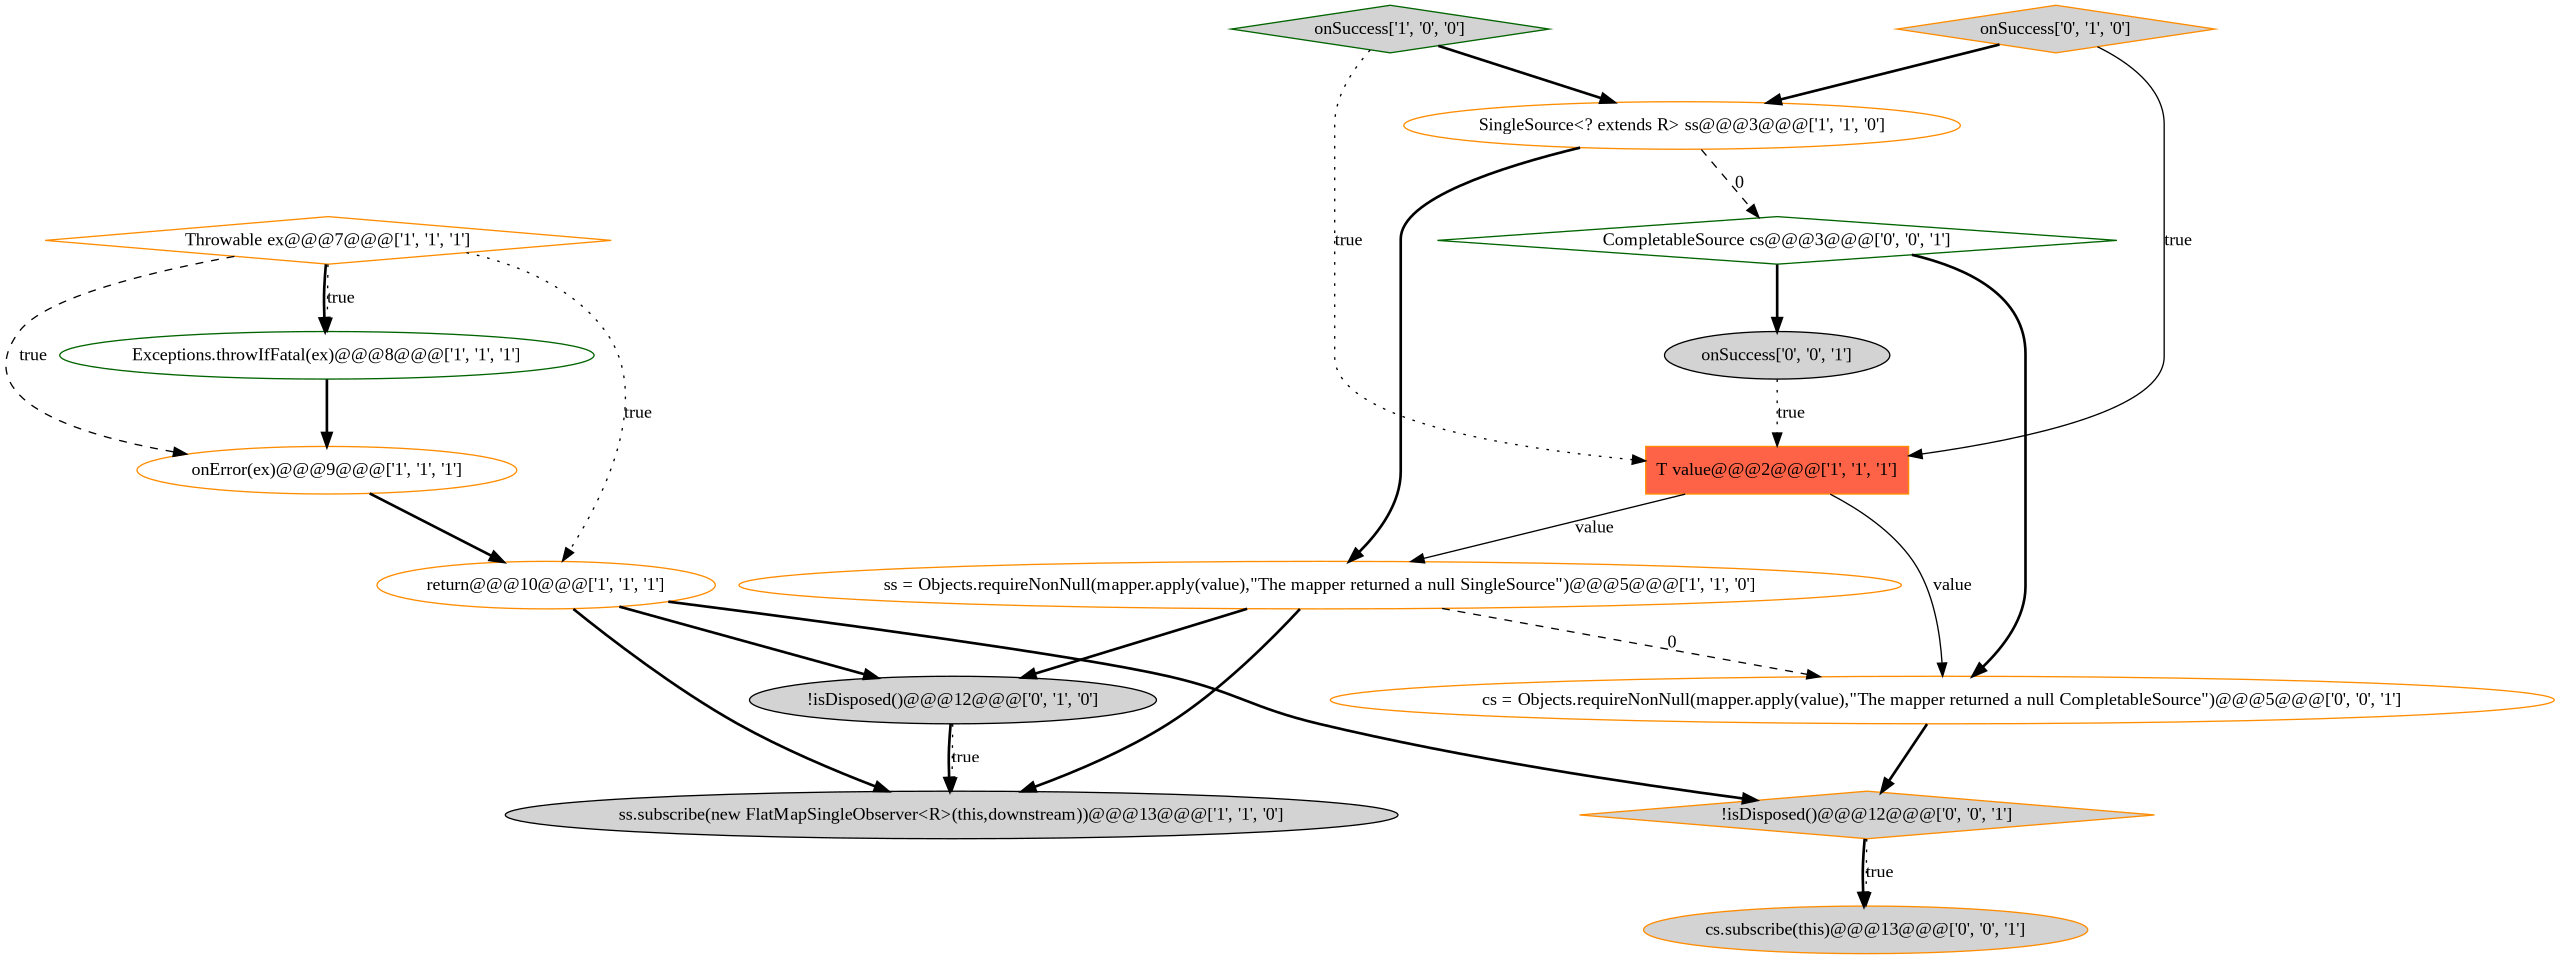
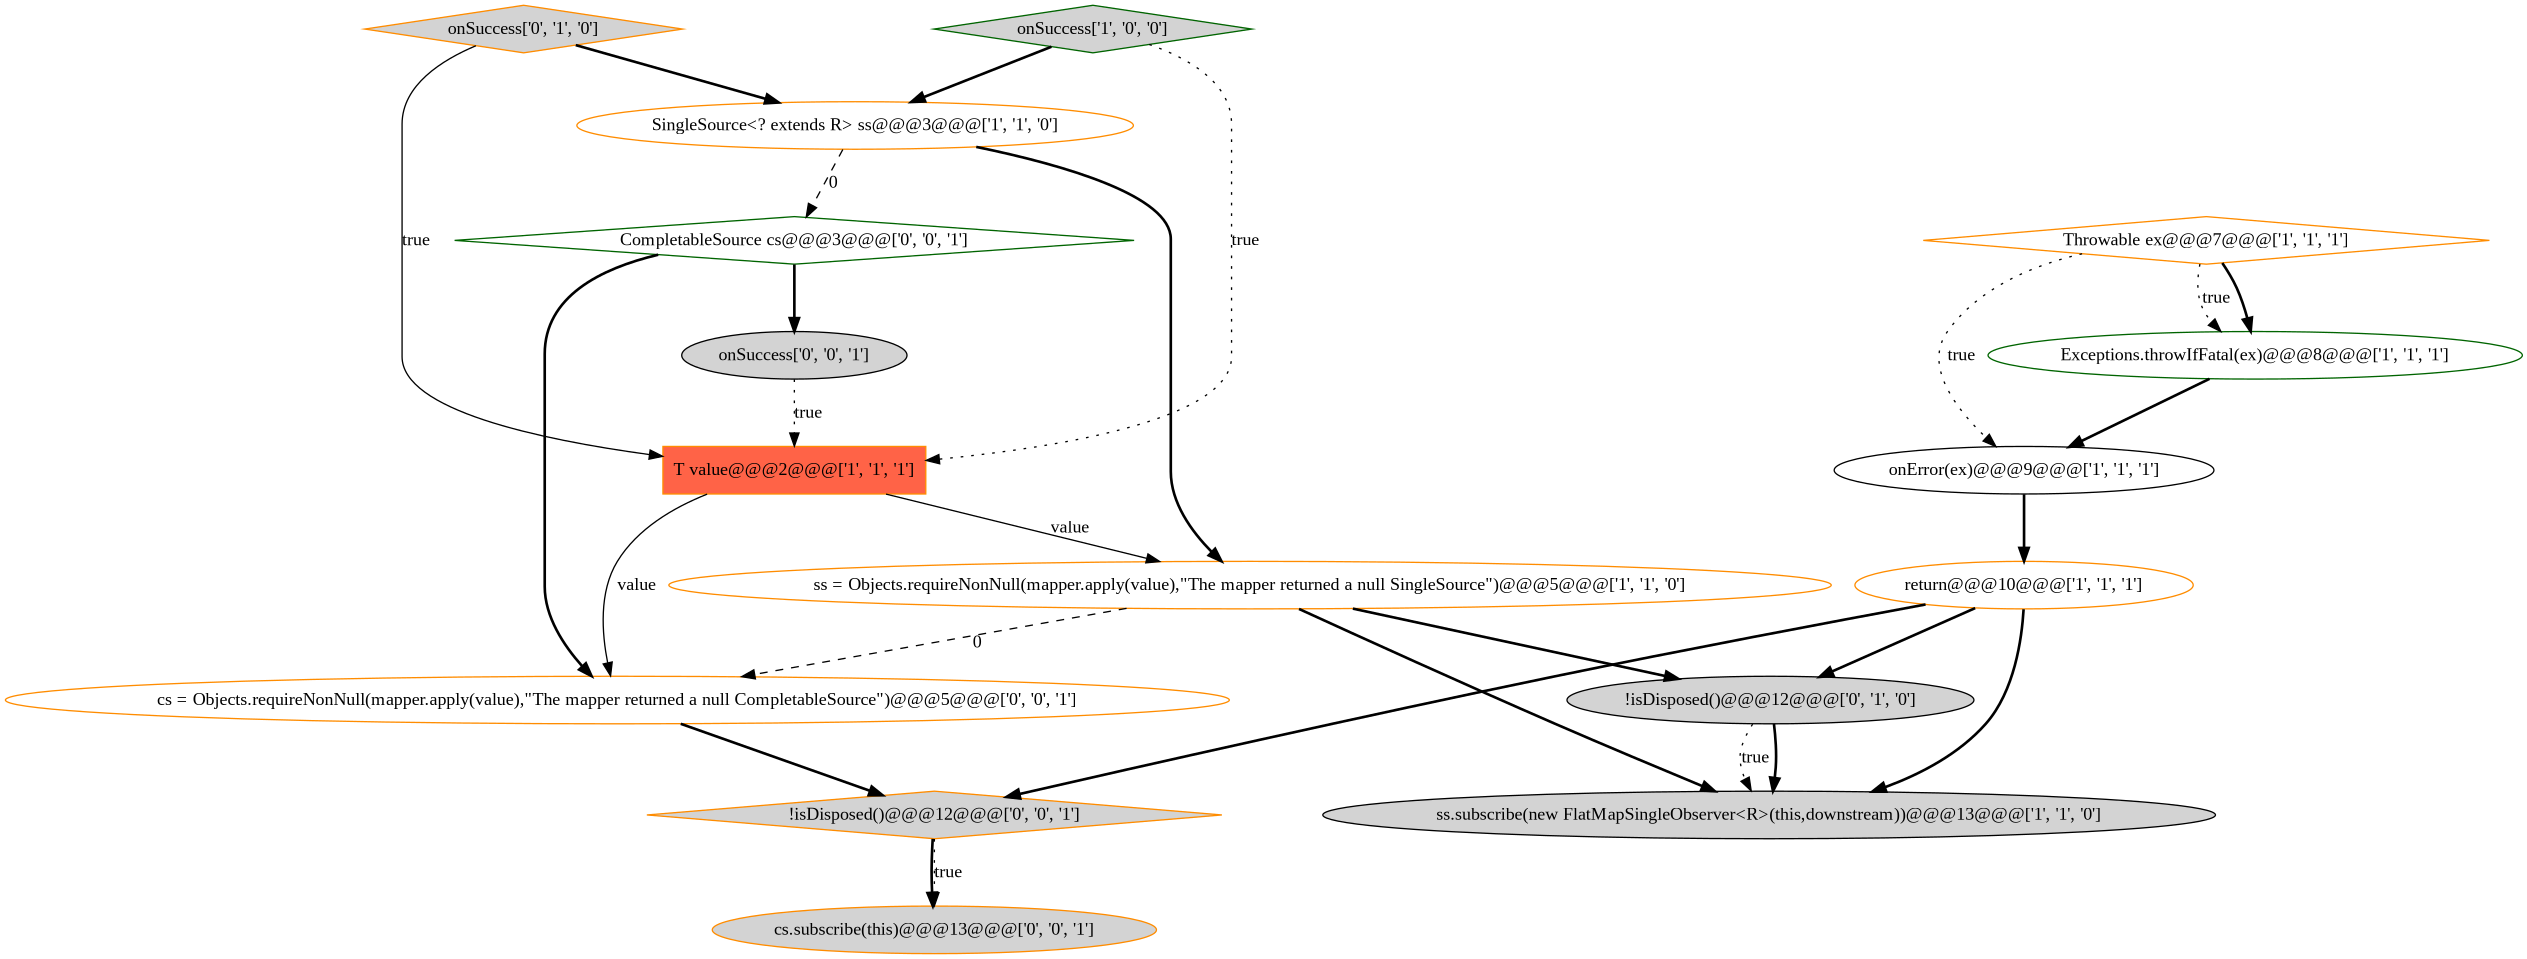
(18, 334) -> (1959, 318)
(620, 363) -> none
(327, 470) -> (2024, 470)
